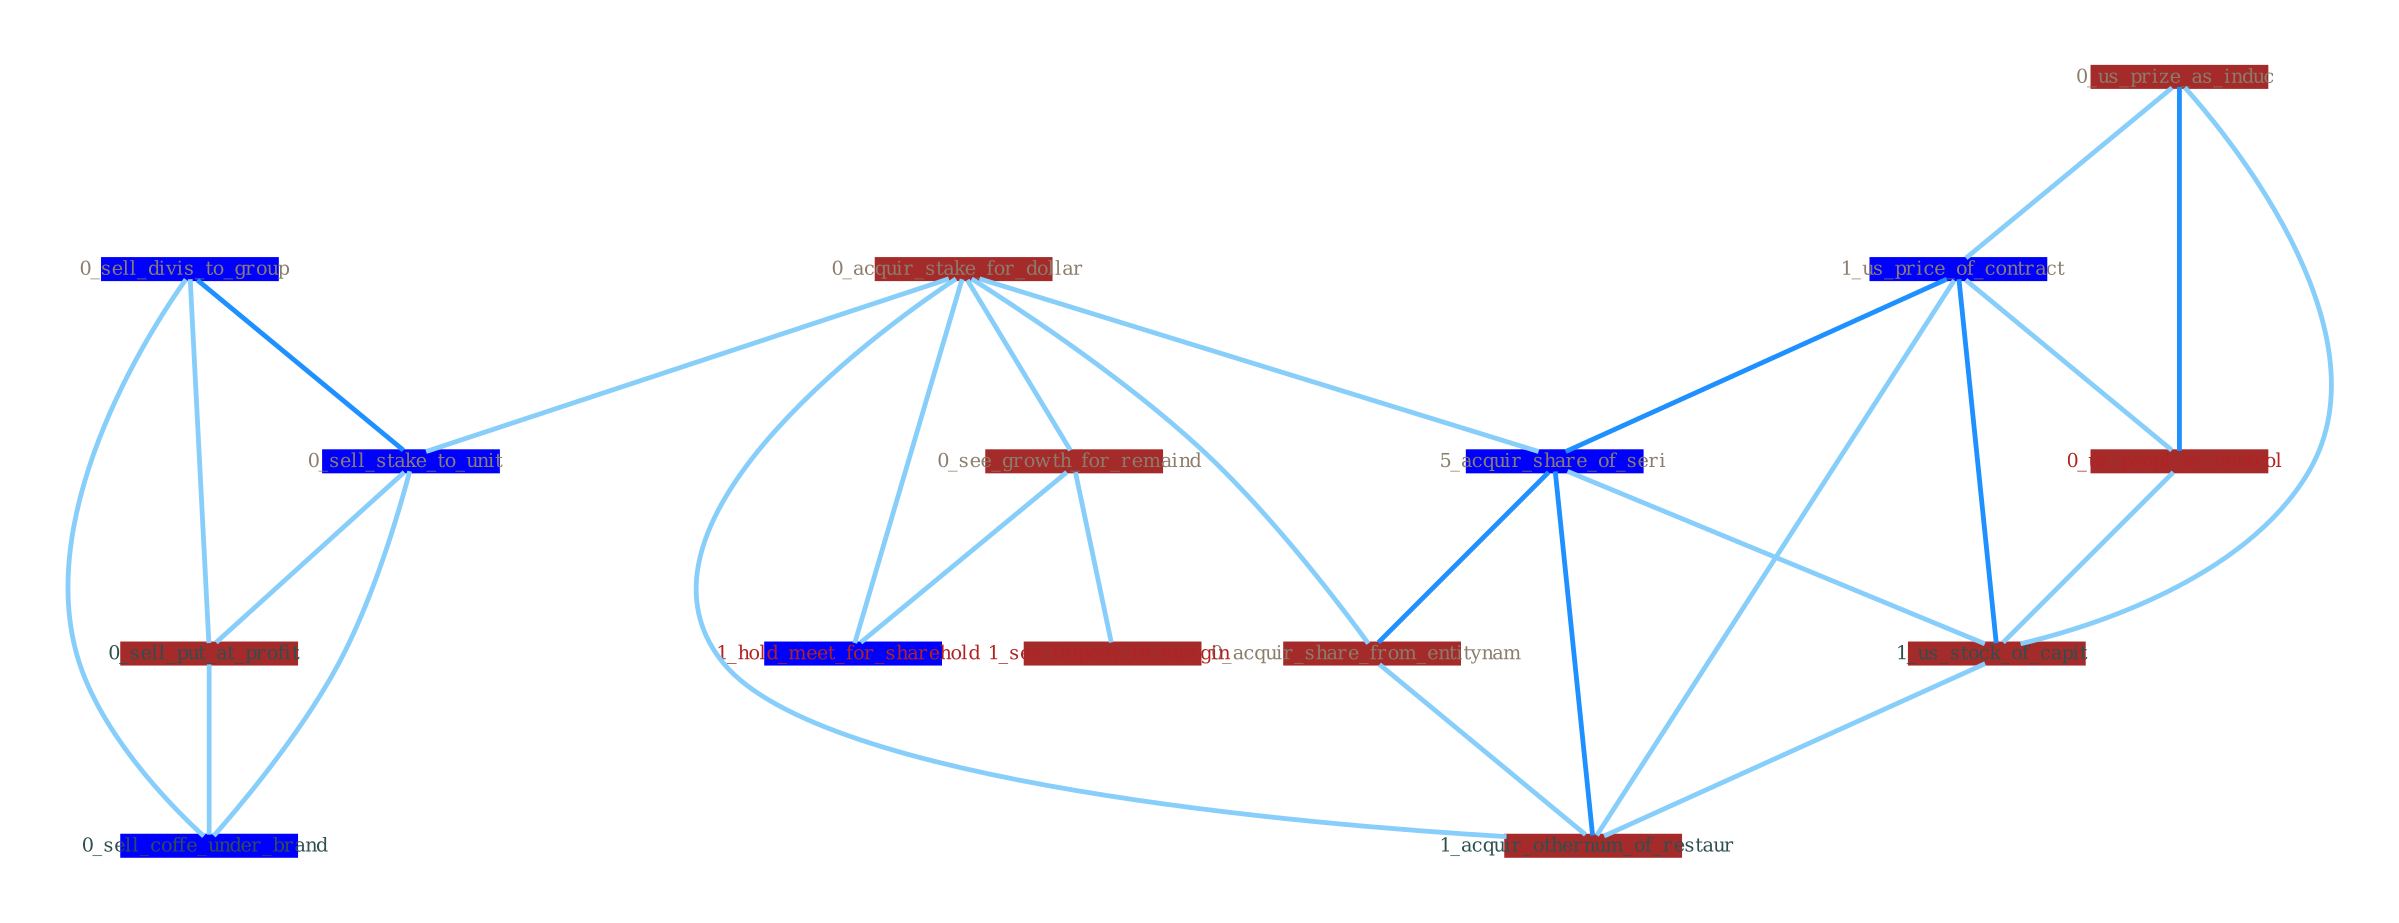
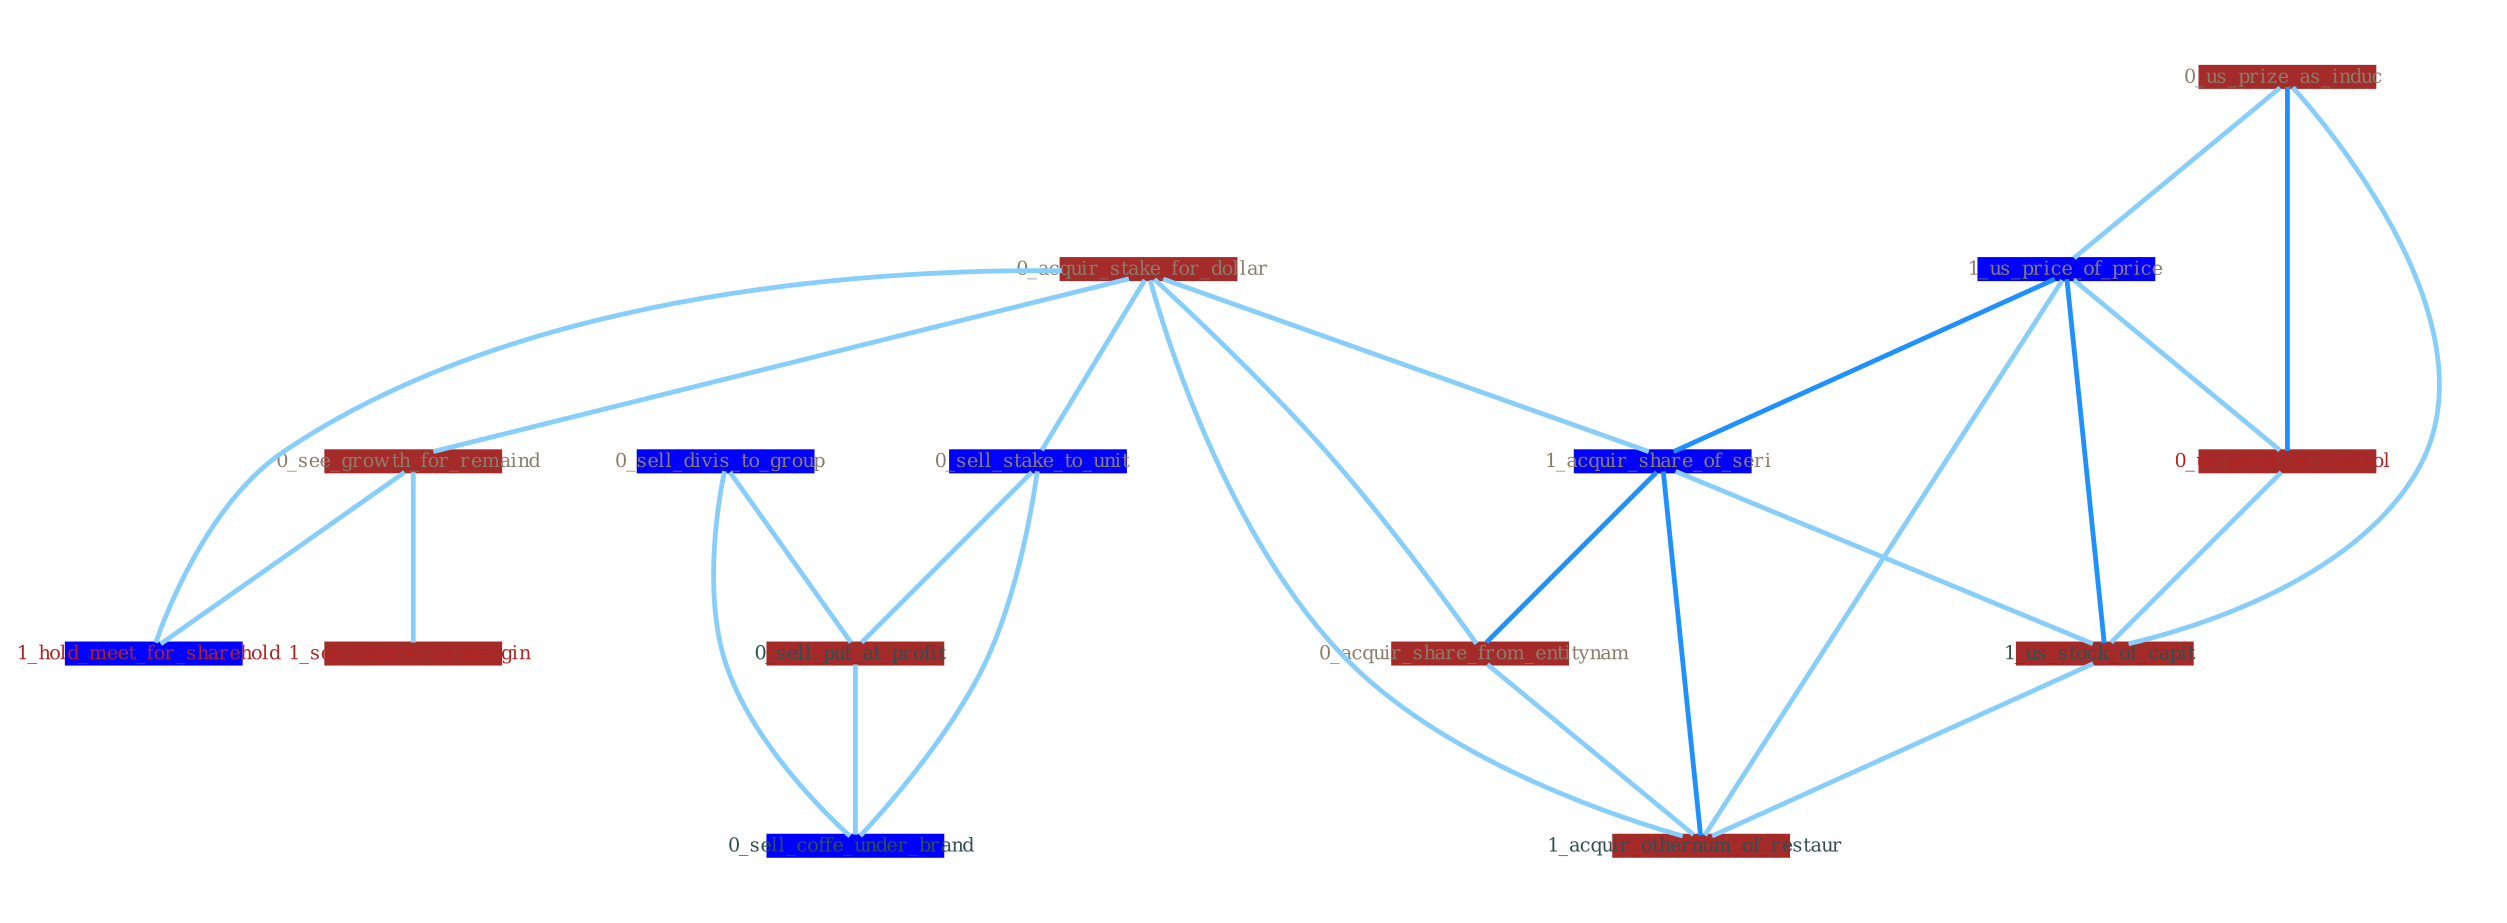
(1958, 269) -> (2066, 269)
(300, 365) -> none
(1555, 461) -> (1663, 461)
